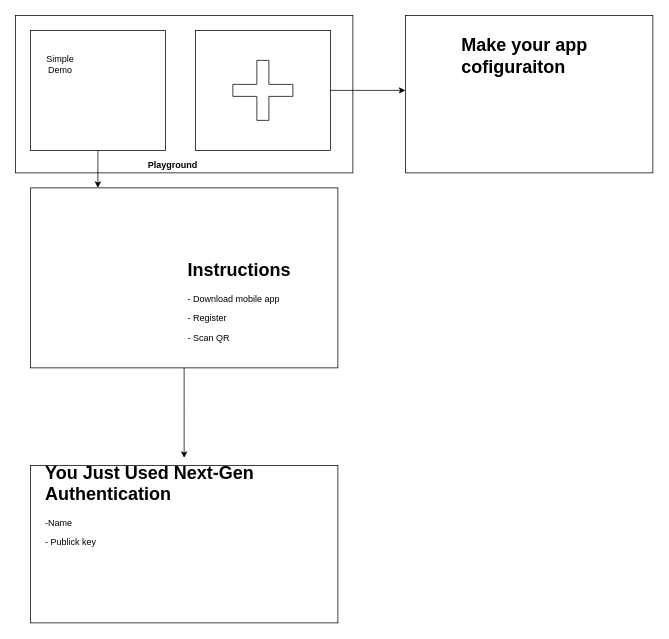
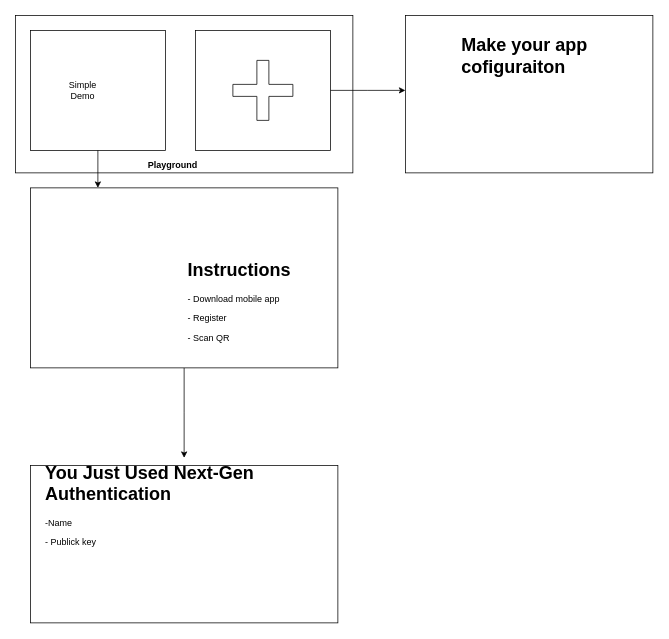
(60, 64) -> (83, 90)
